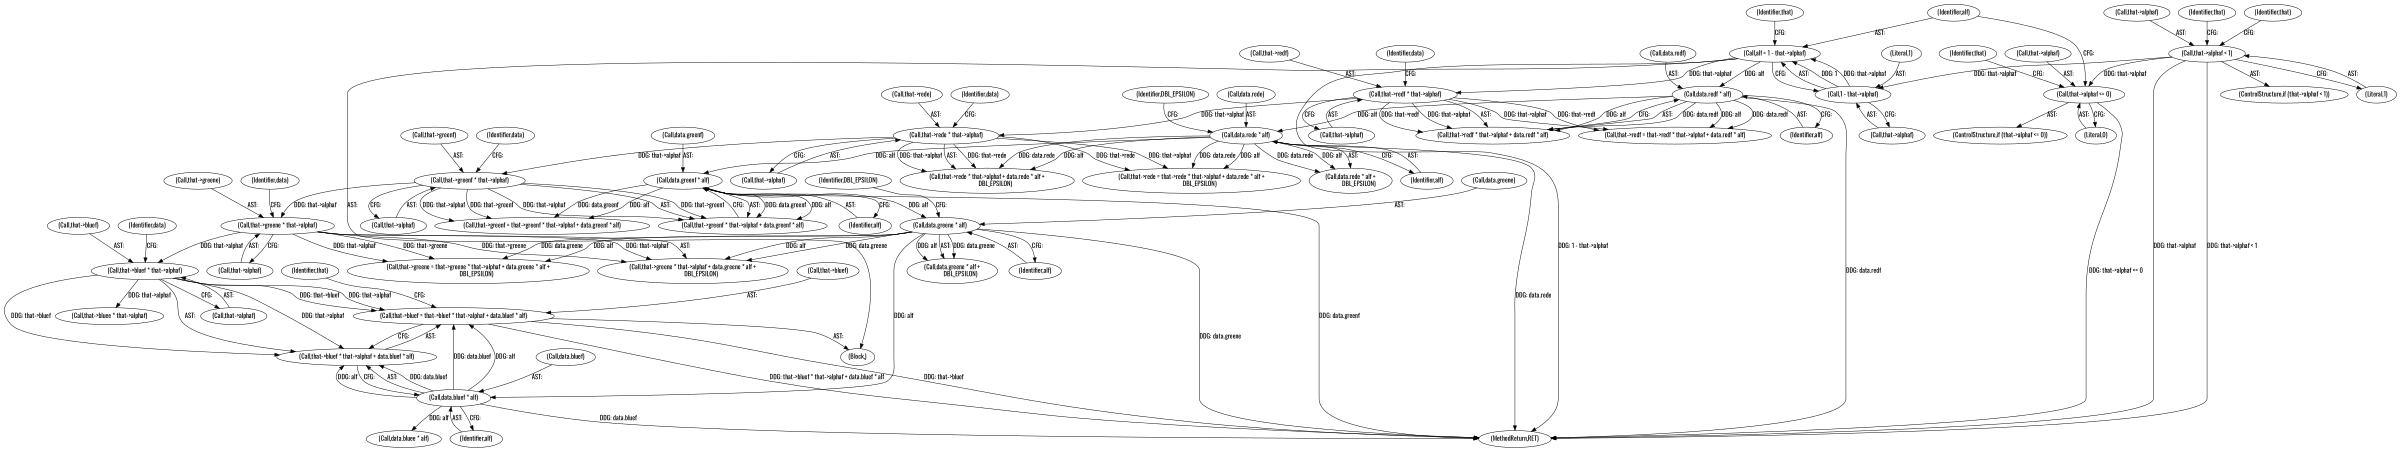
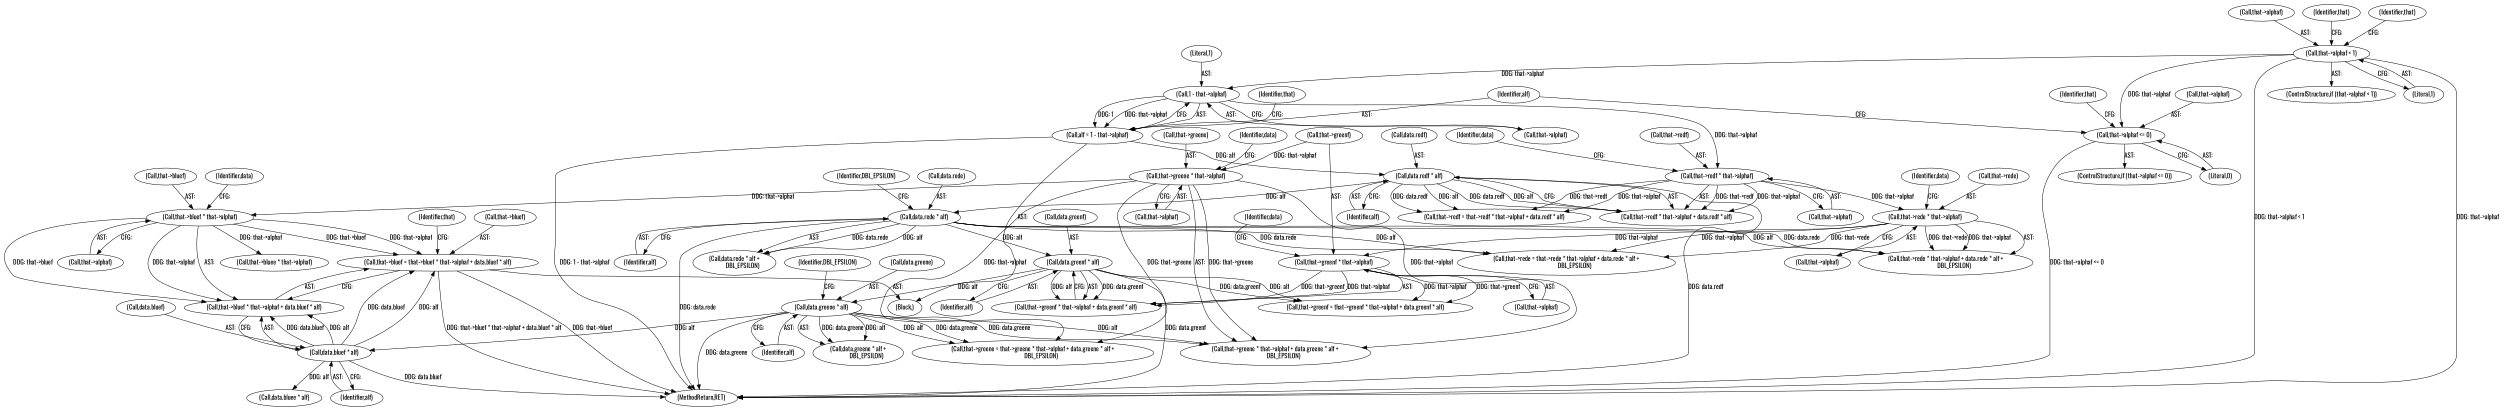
(1600, 87) -> (1487, 105)
(343, 189) -> (1266, 156)
